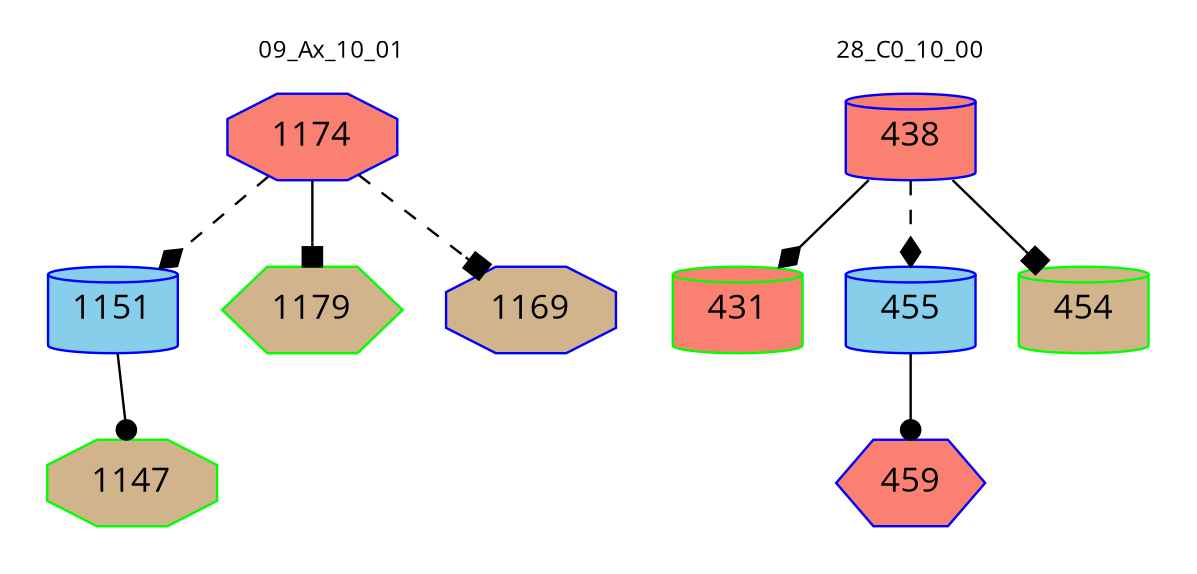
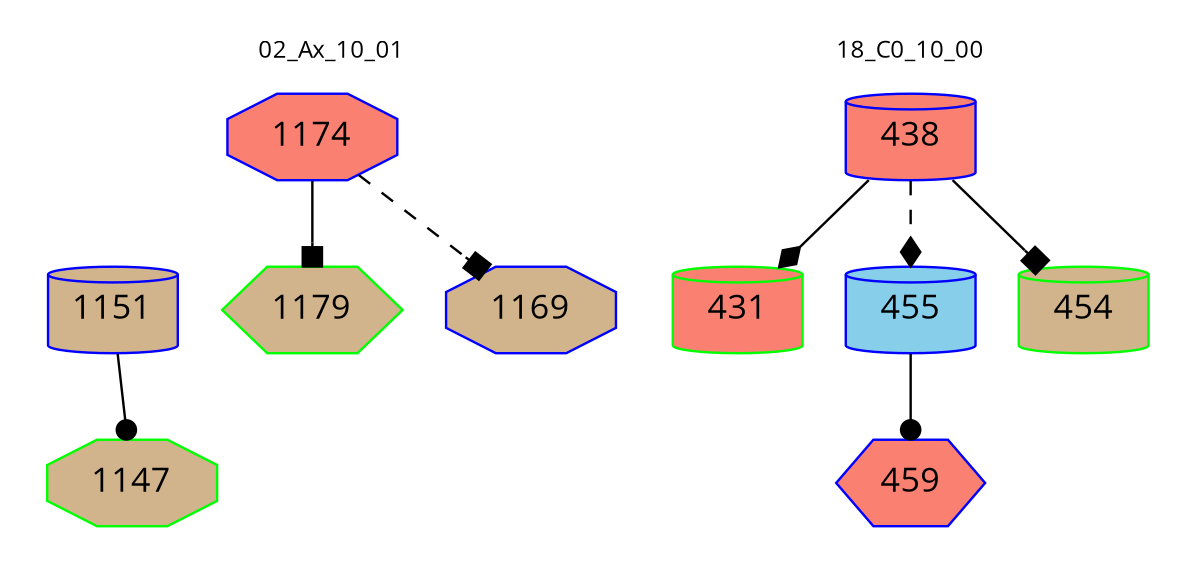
(332, 52) -> (332, 52)
(911, 52) -> (911, 52)
(225, 213) -> none
(113, 310) -> (113, 310)
